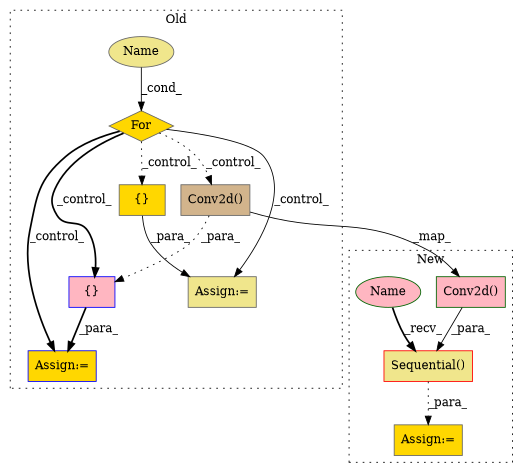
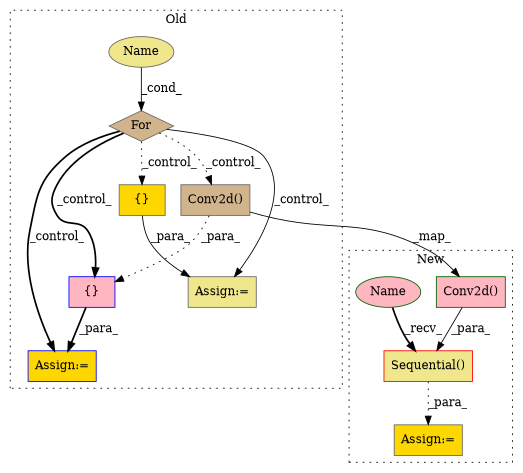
(141, 126) -> (141, 126)
